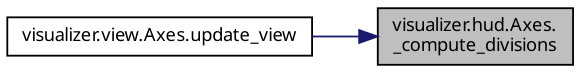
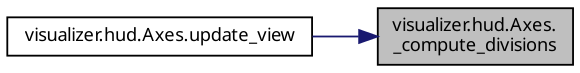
(160, 36) -> (160, 36)
